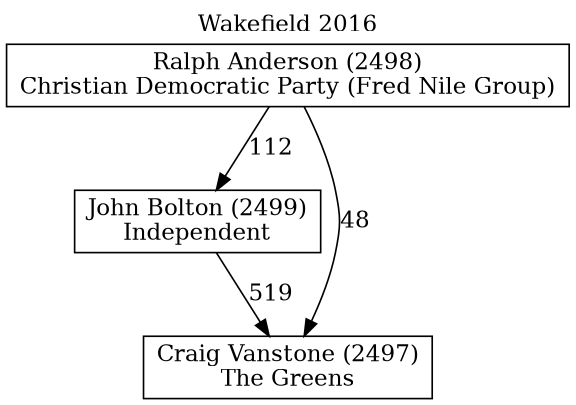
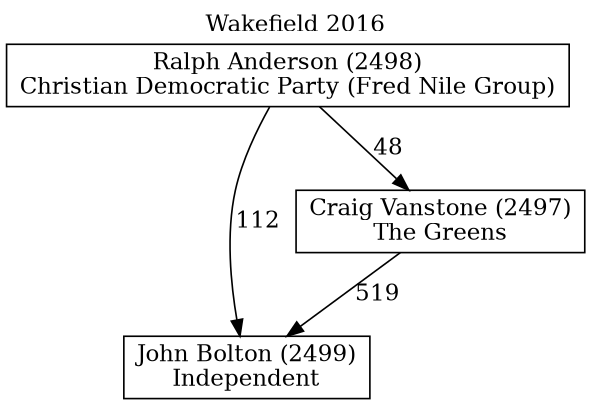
(238, 287) -> (350, 289)
